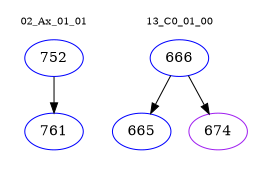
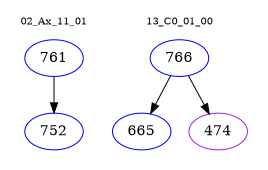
(54, 22) -> (54, 22)
(179, 58) -> (179, 58)
(54, 90) -> (54, 90)
(218, 132) -> (218, 132)
